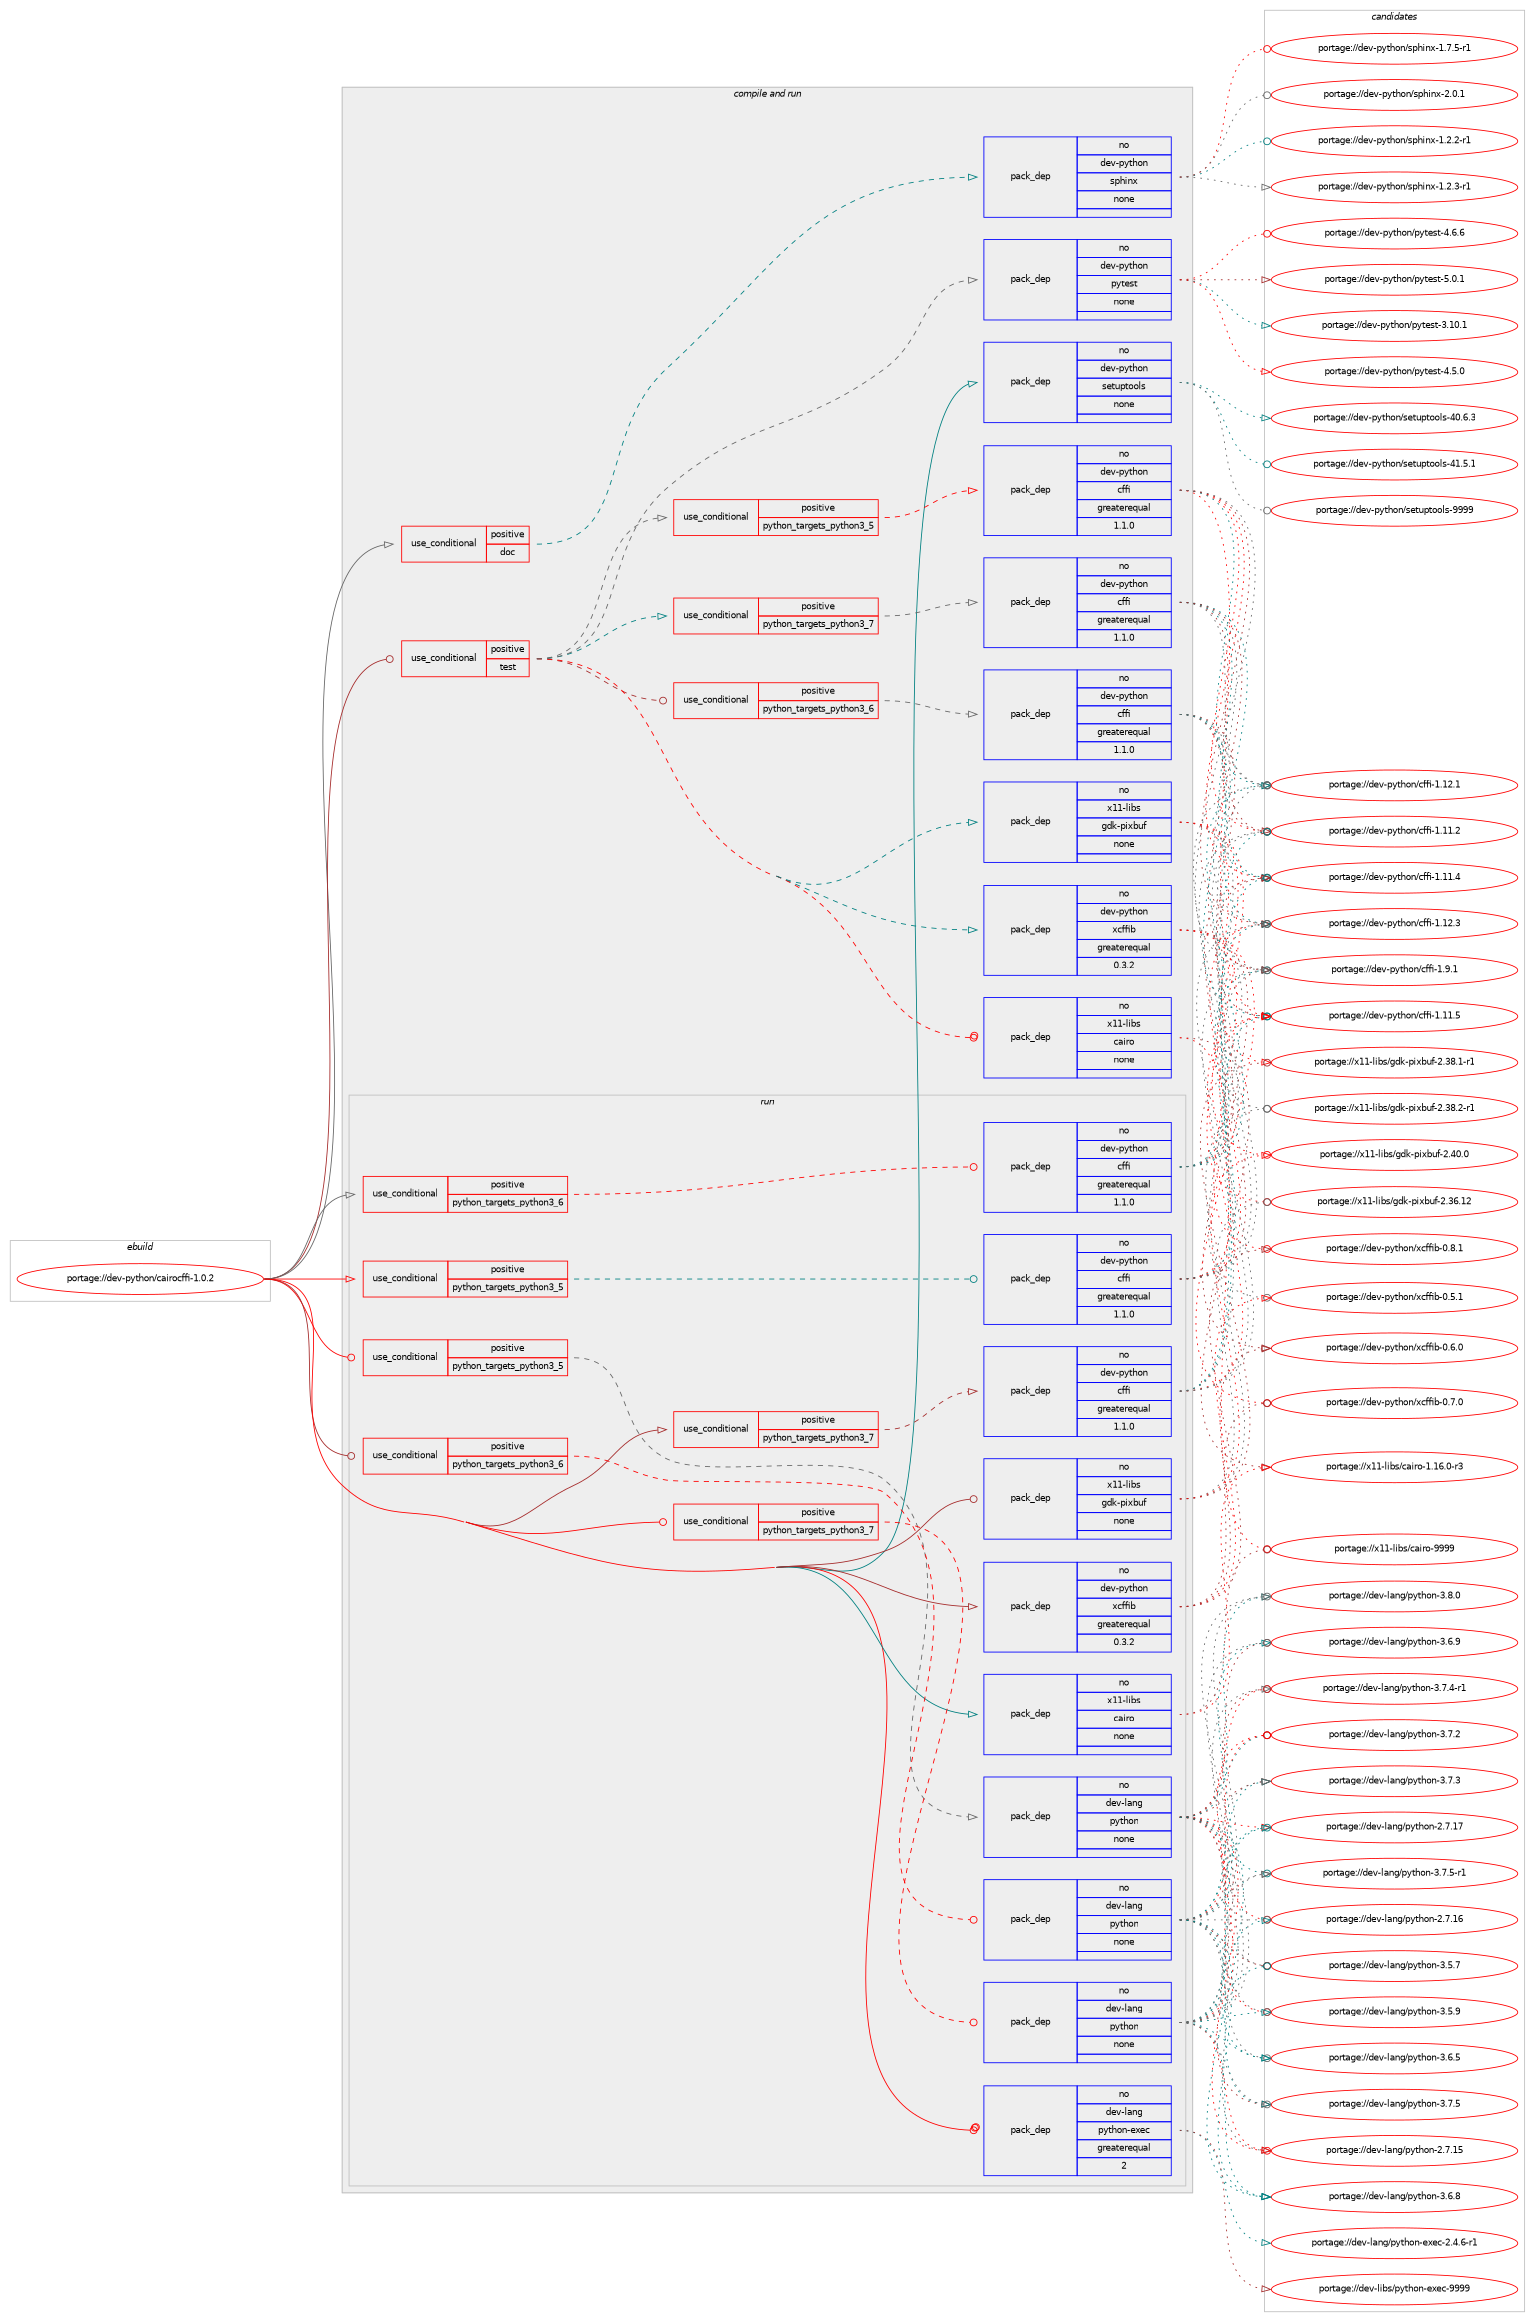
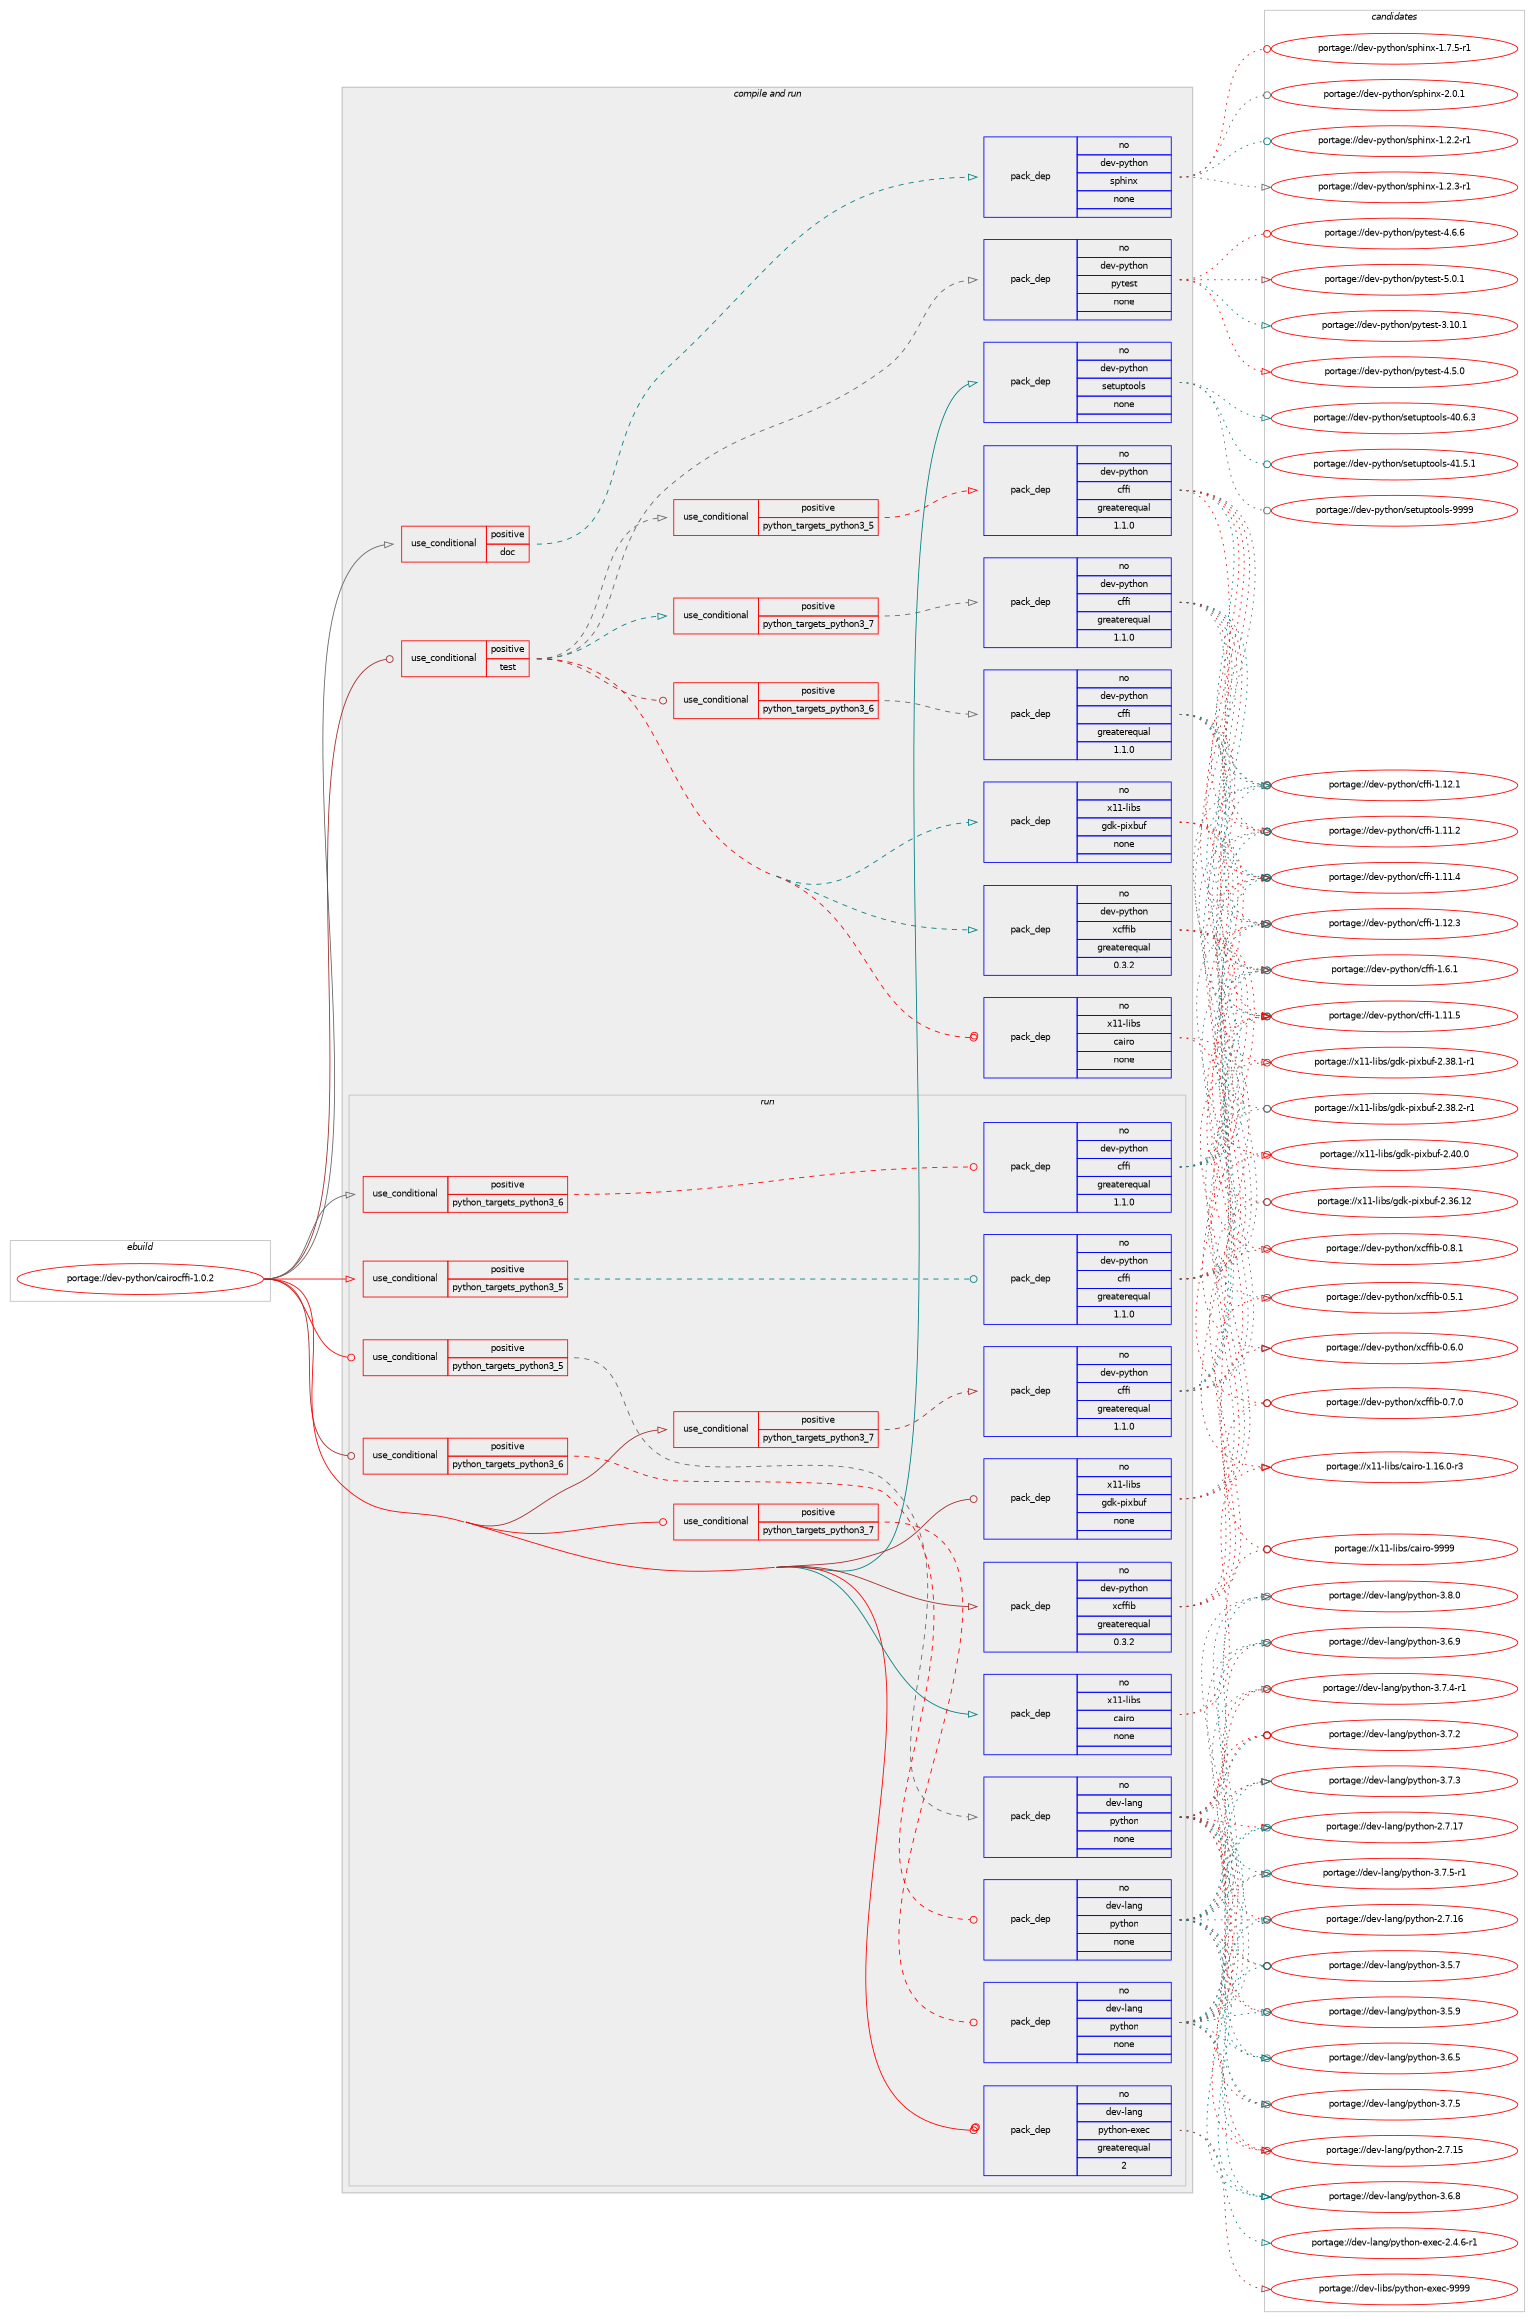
(1395, 970) -> (1395, 970)
